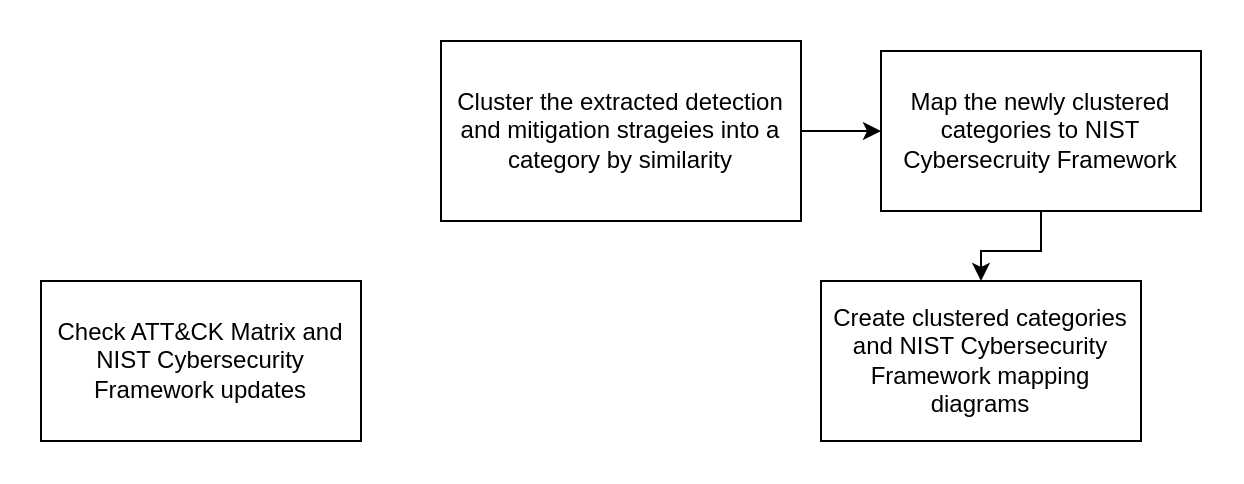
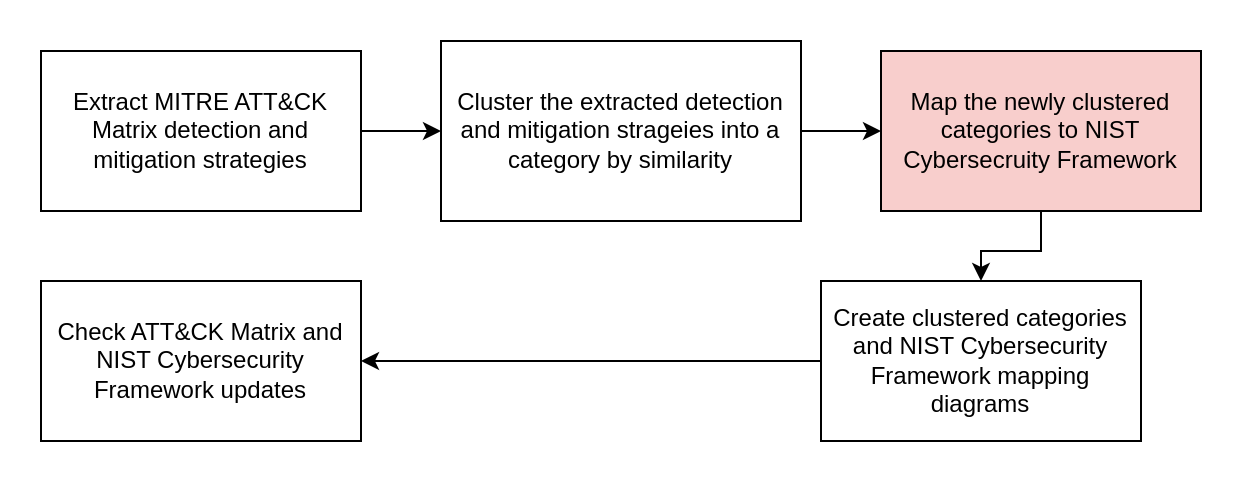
none -> (201, 131)
none -> (394, 131)
(1041, 131) -> (1041, 131)
none -> (598, 361)
